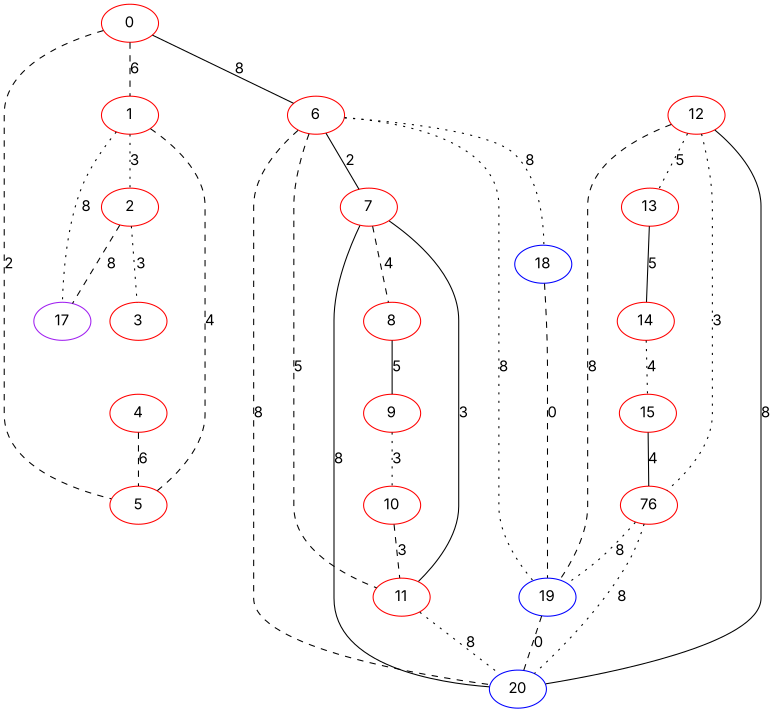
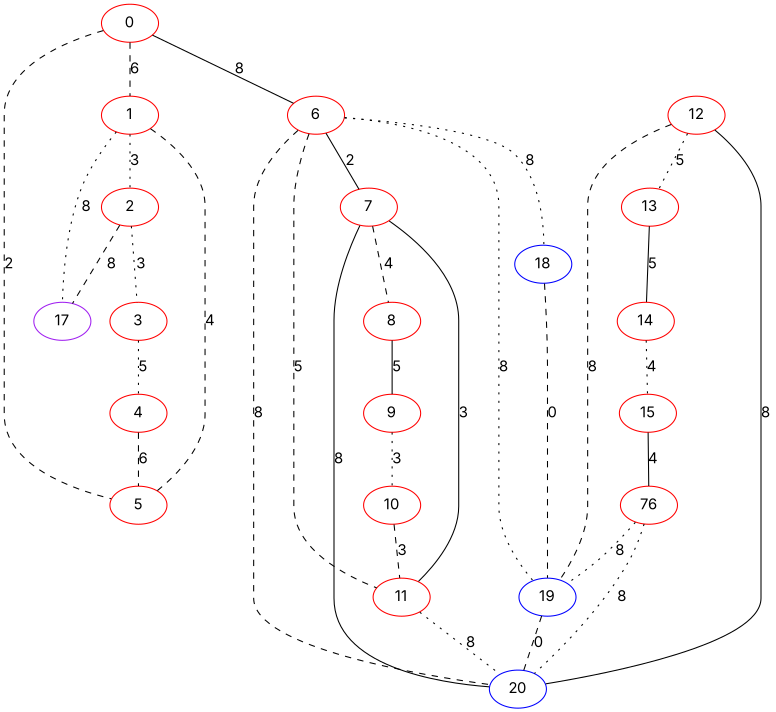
(712, 319) -> none
none -> (138, 367)
